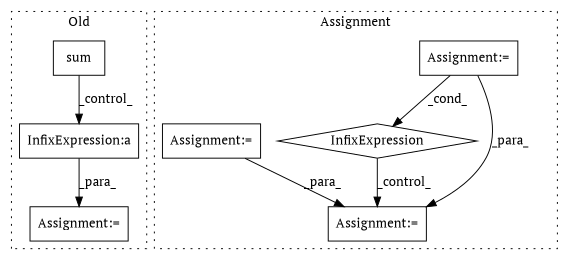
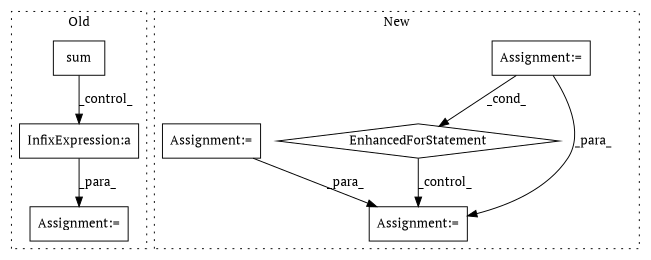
(356, 22) -> (397, 22)
(377, 141) -> (418, 141)
